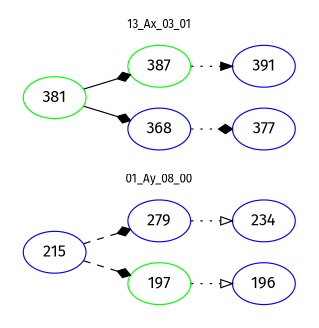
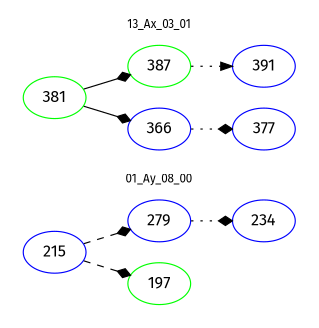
(159, 129) -> (159, 129)
(206, 221) -> (206, 221)
(264, 284) -> none
